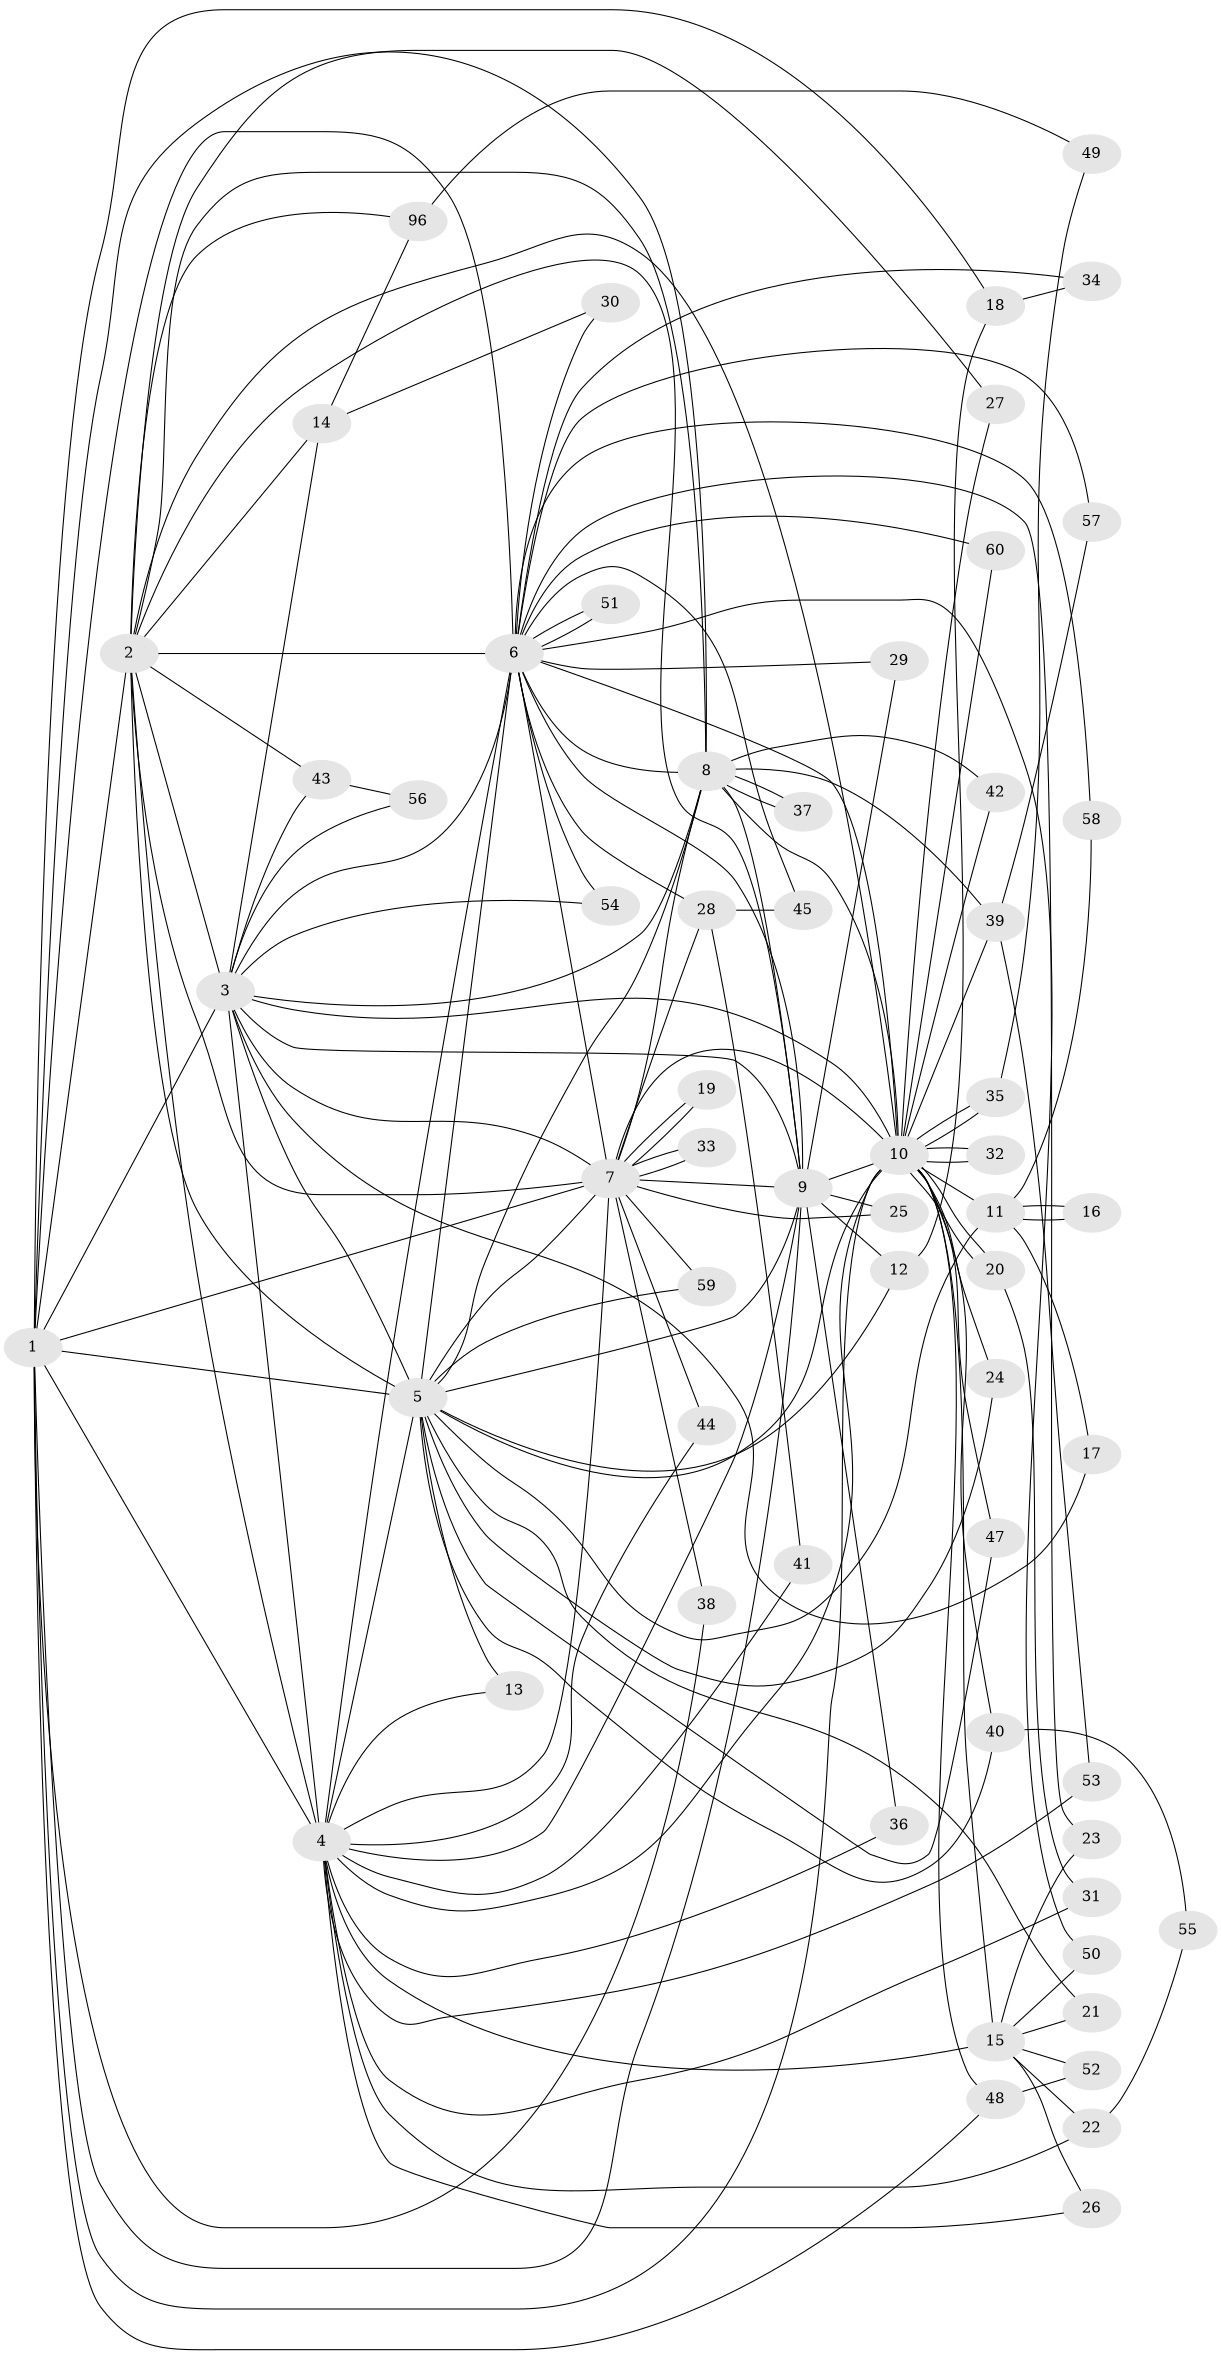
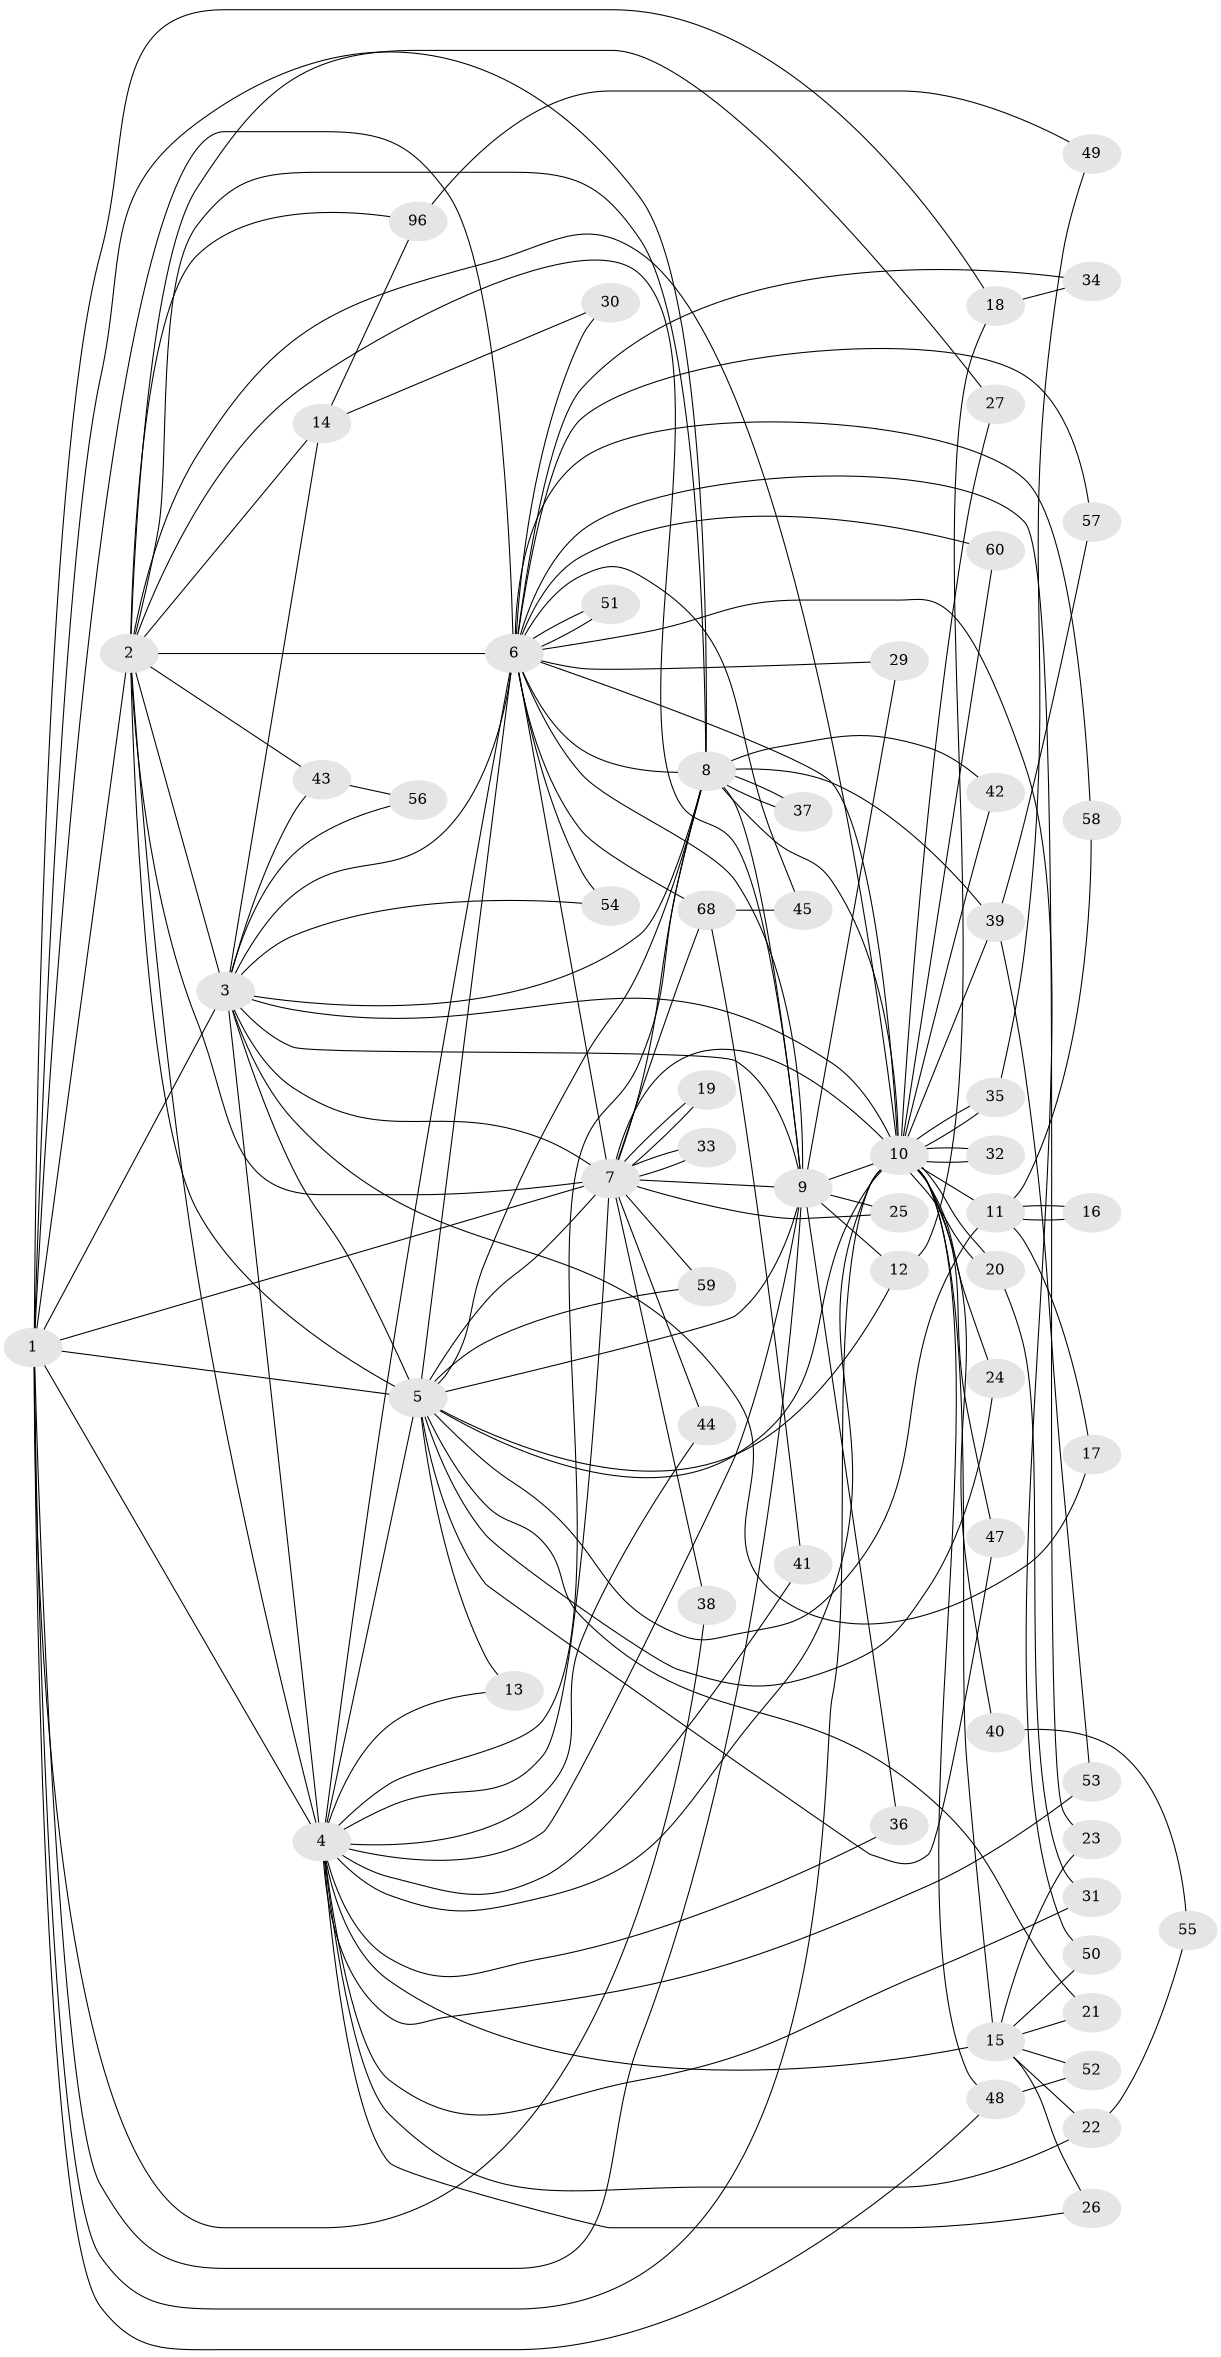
(707, 910) -> (707, 910)
none -> (573, 1391)
(642, 1745) -> none
